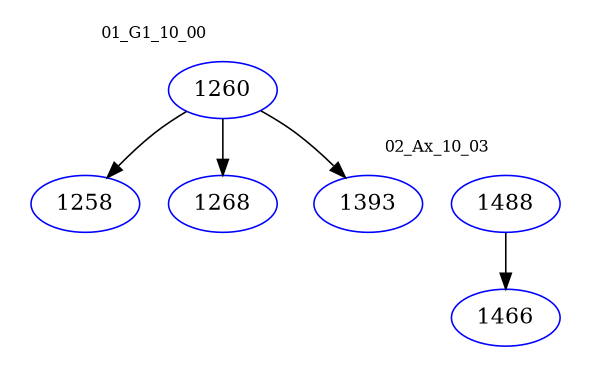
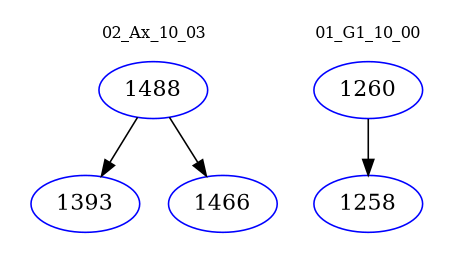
(312, 146) -> (124, 140)
(223, 204) -> none
